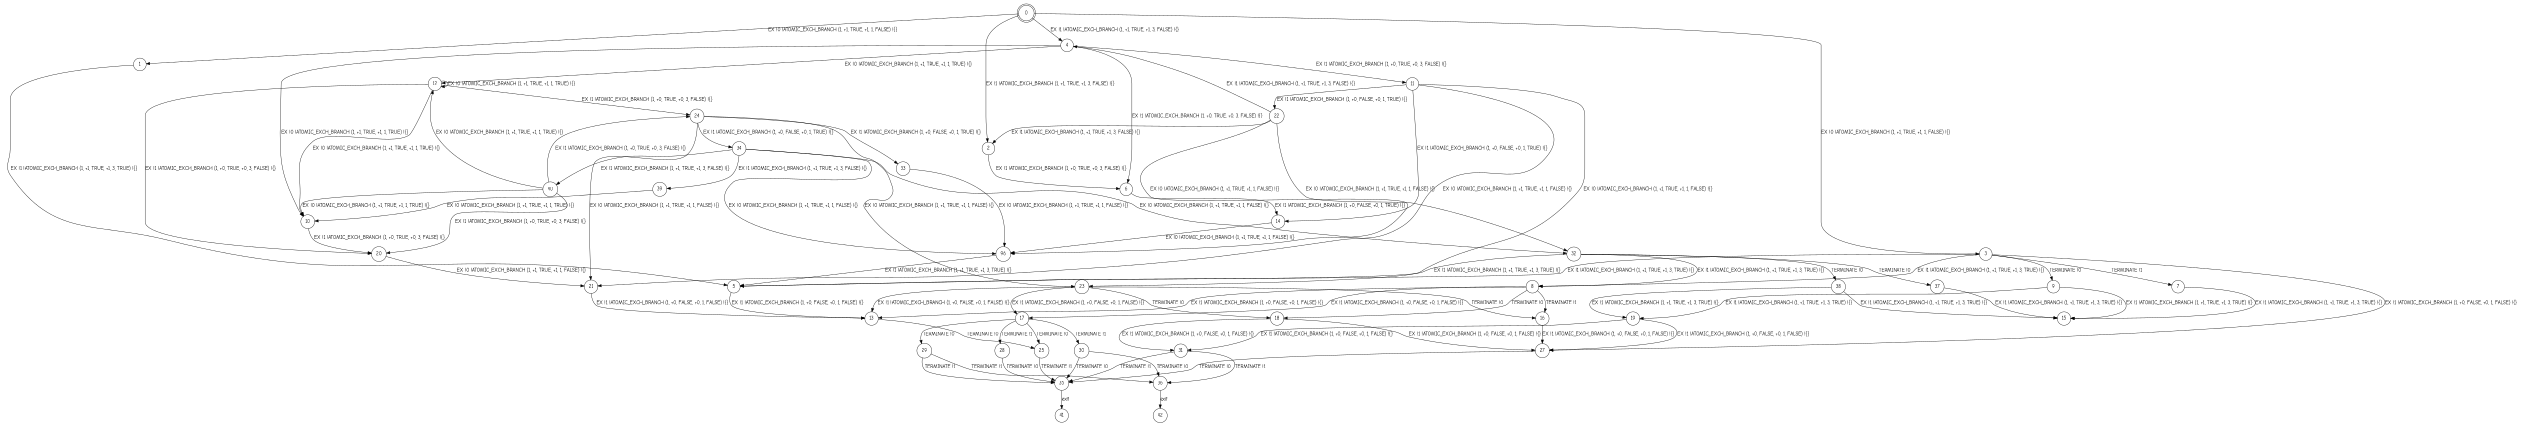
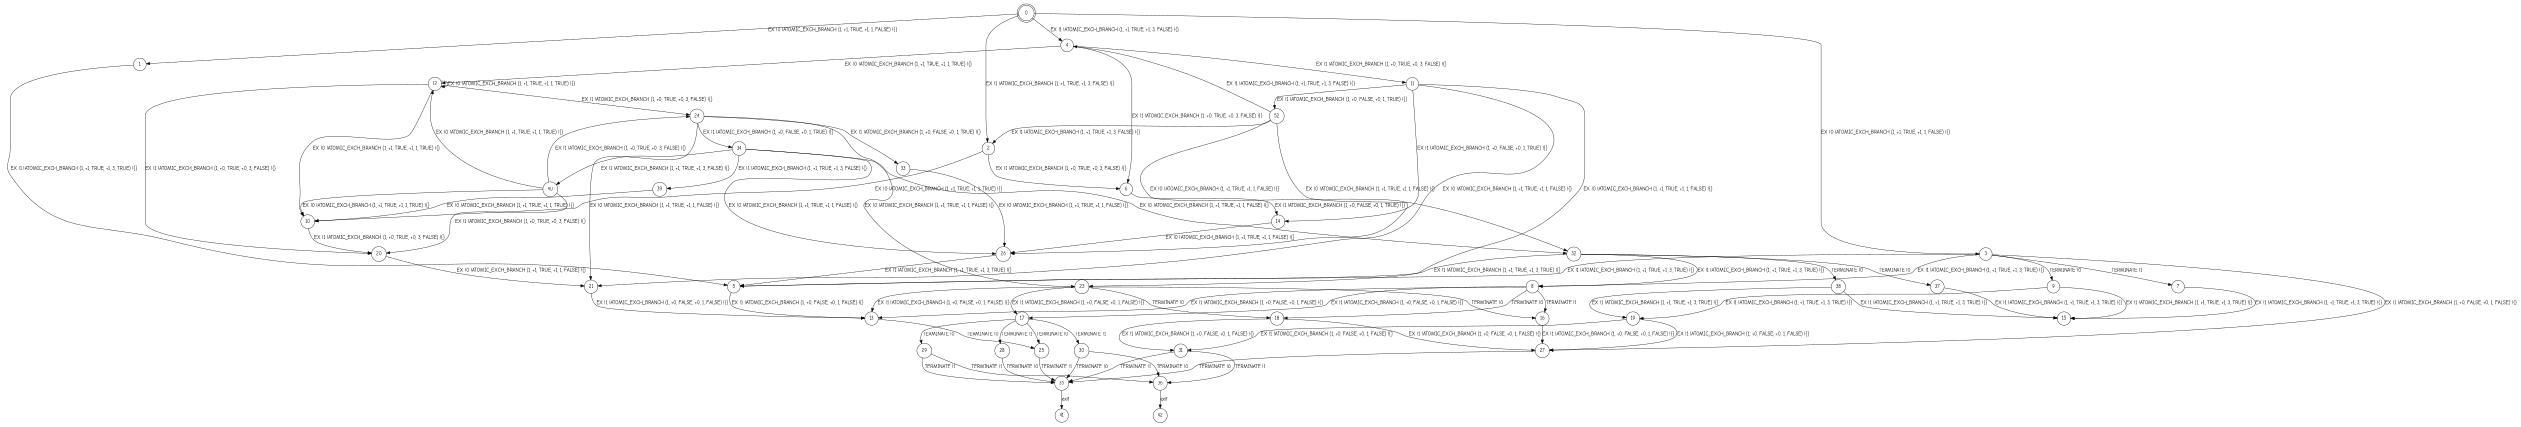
(602, 50) -> (652, 197)
(1277, 116) -> (1277, 116)
(1003, 254) -> (1003, 254)
